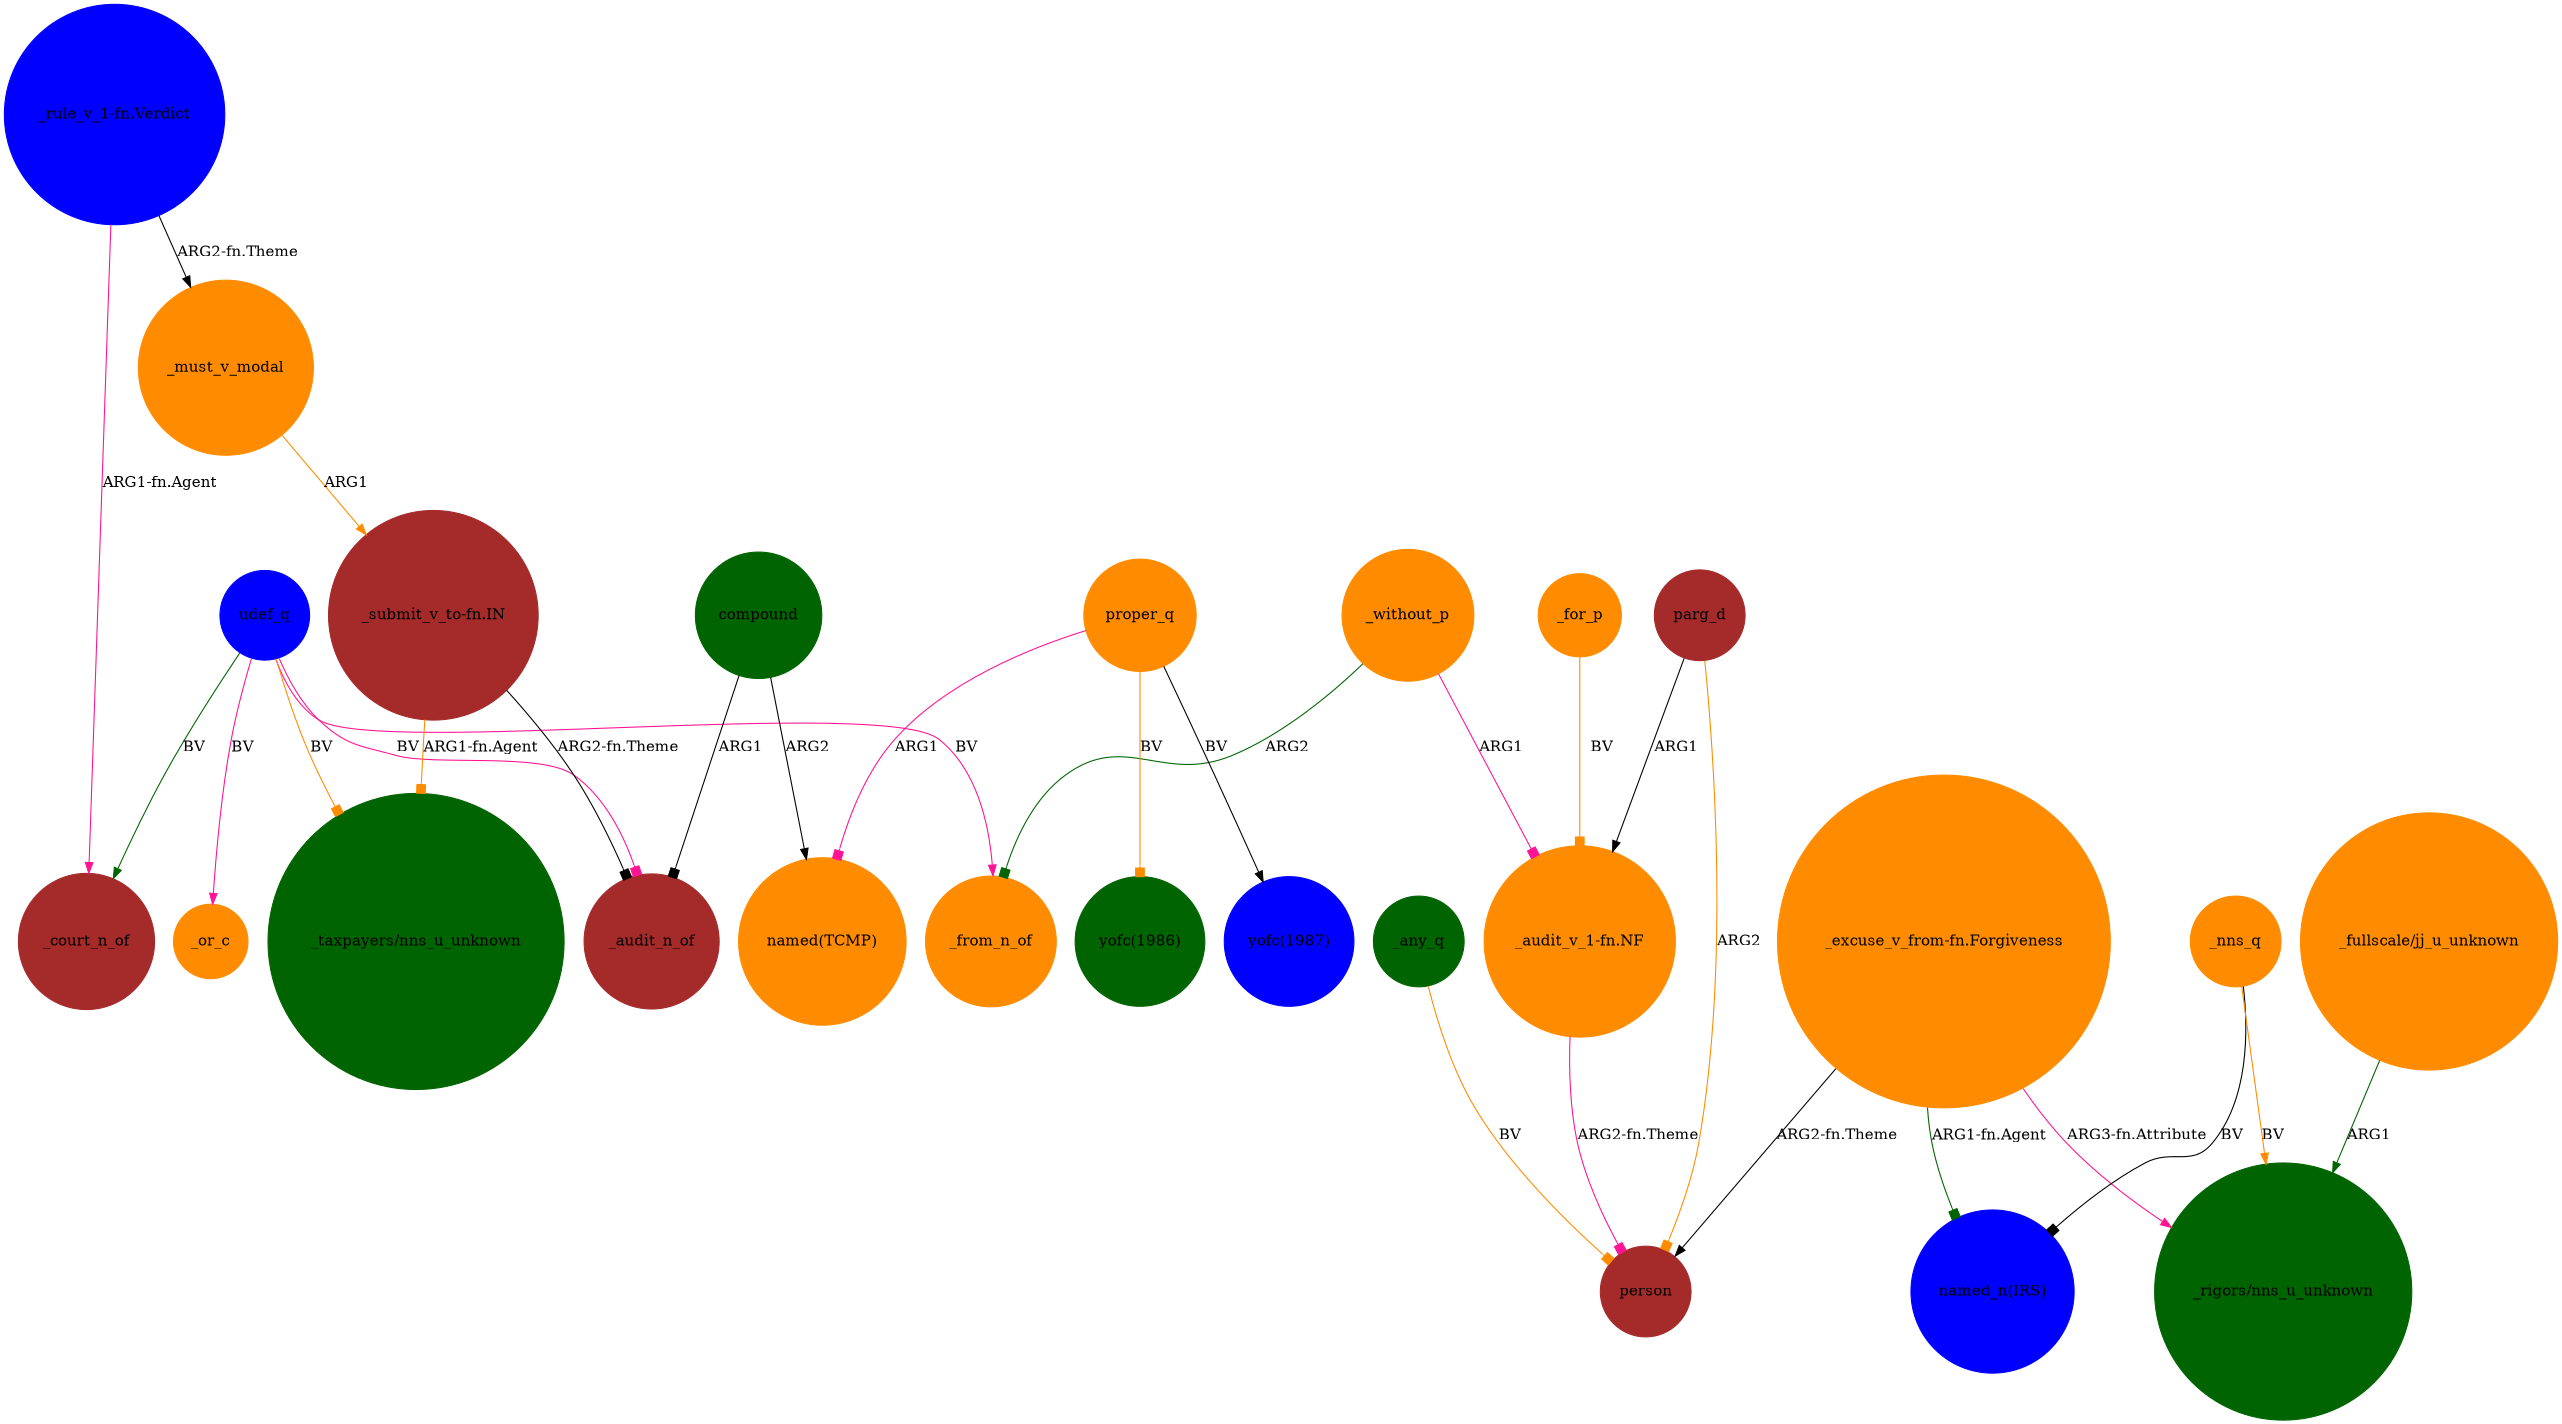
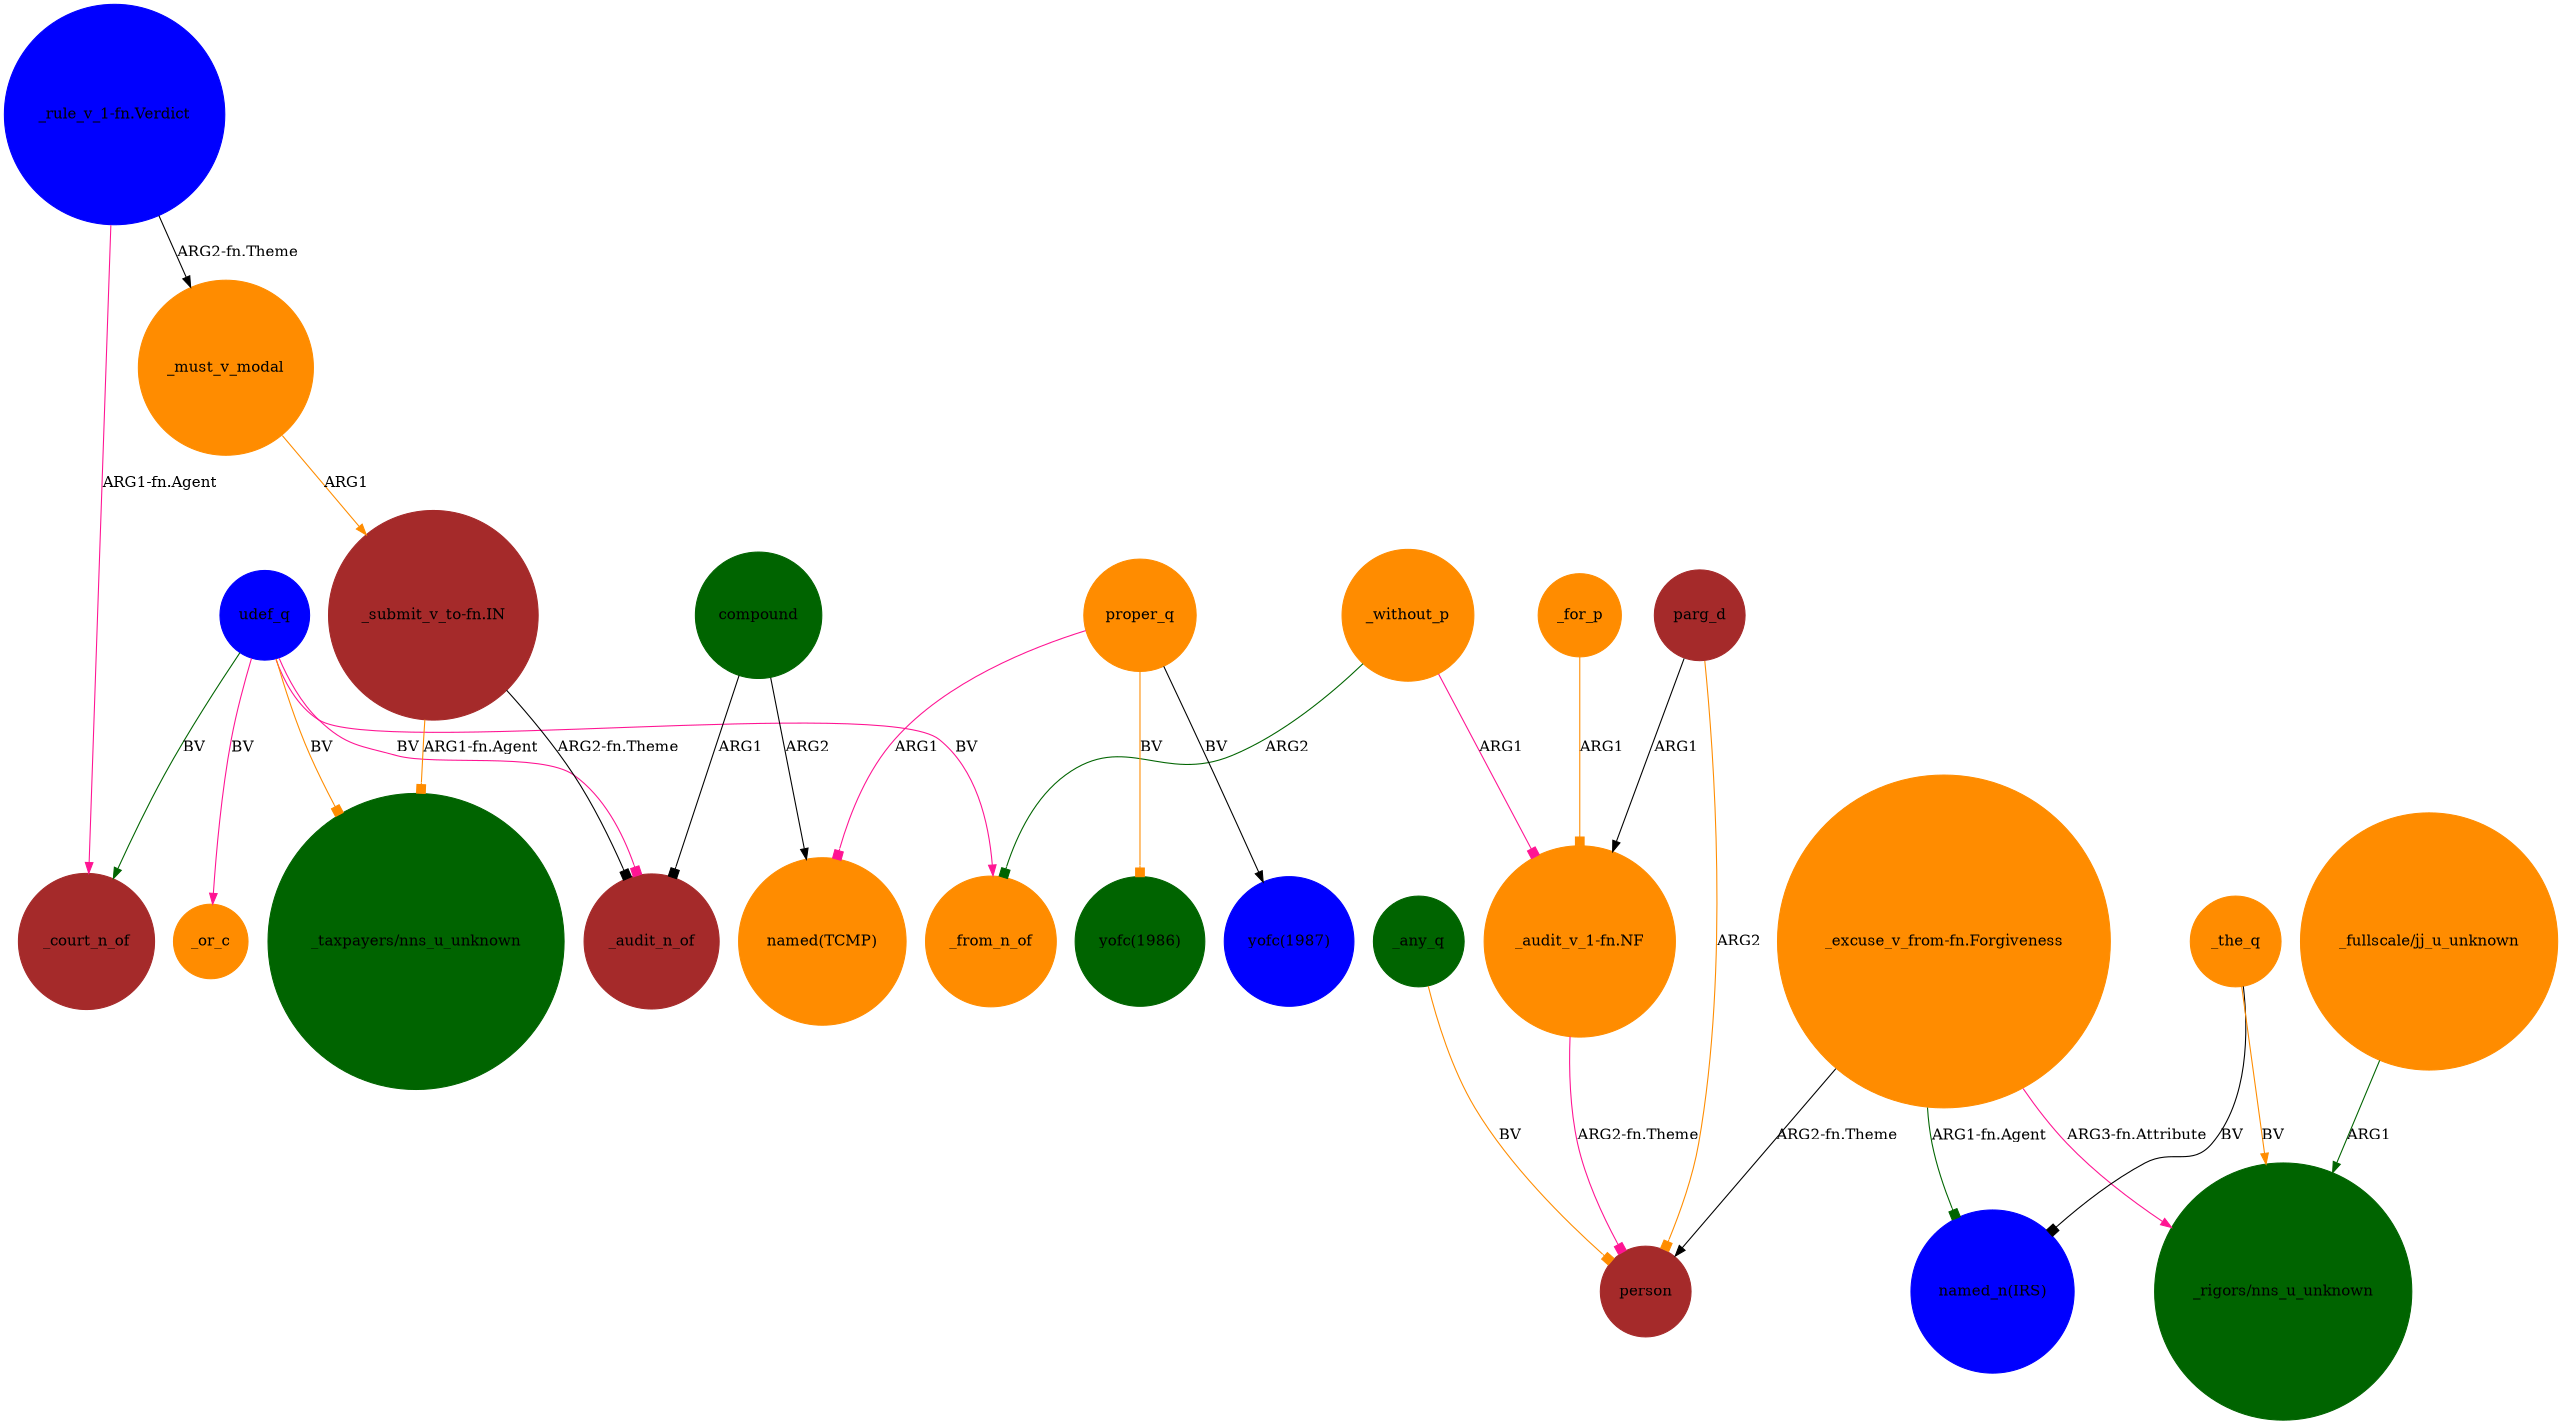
(1602, 748) -> (1602, 748)
(2236, 942) -> (2236, 942)
